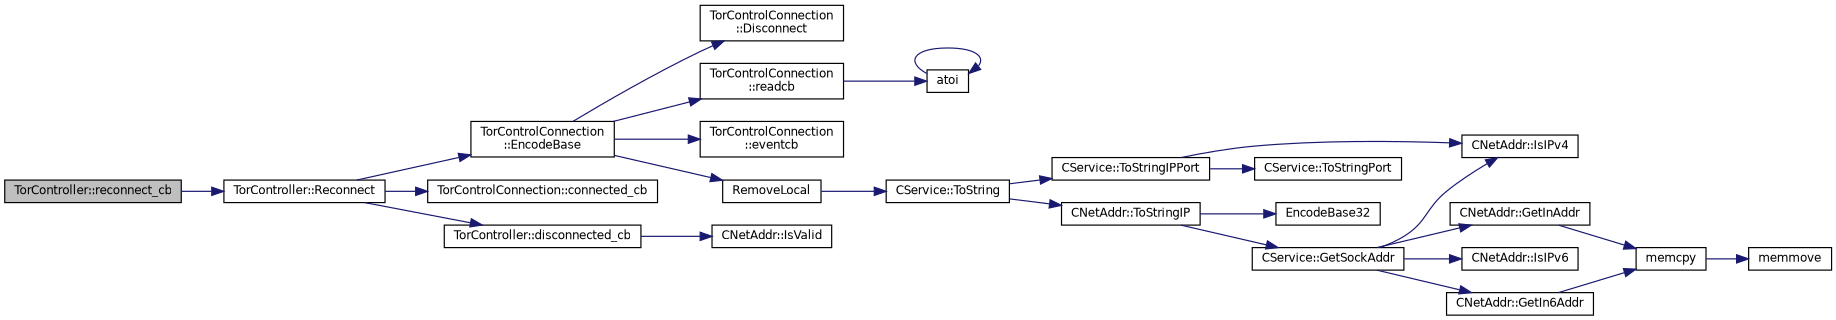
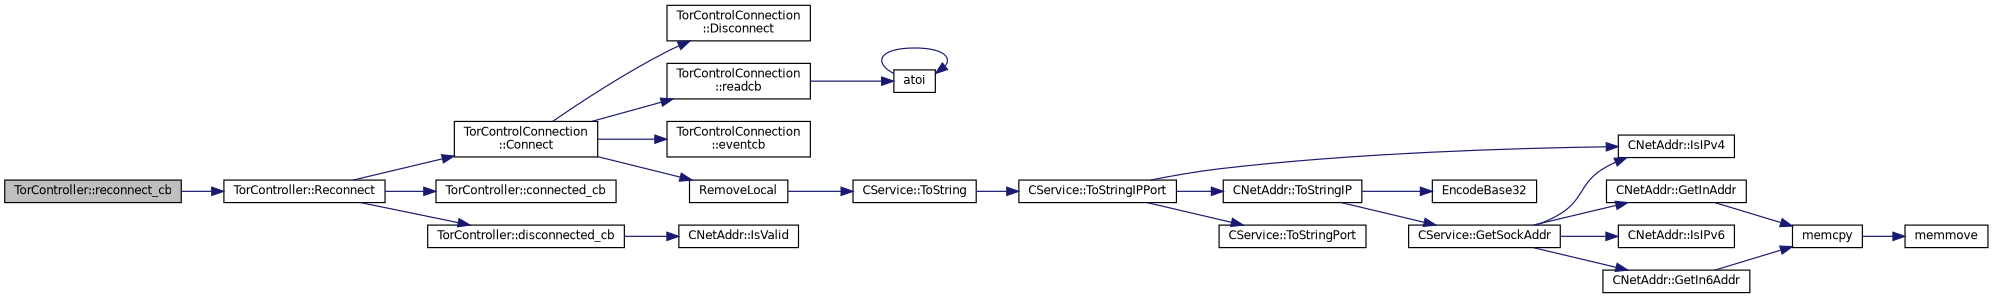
(543, 139) -> (526, 139)
(543, 191) -> (526, 191)
(1029, 201) -> (1194, 191)
